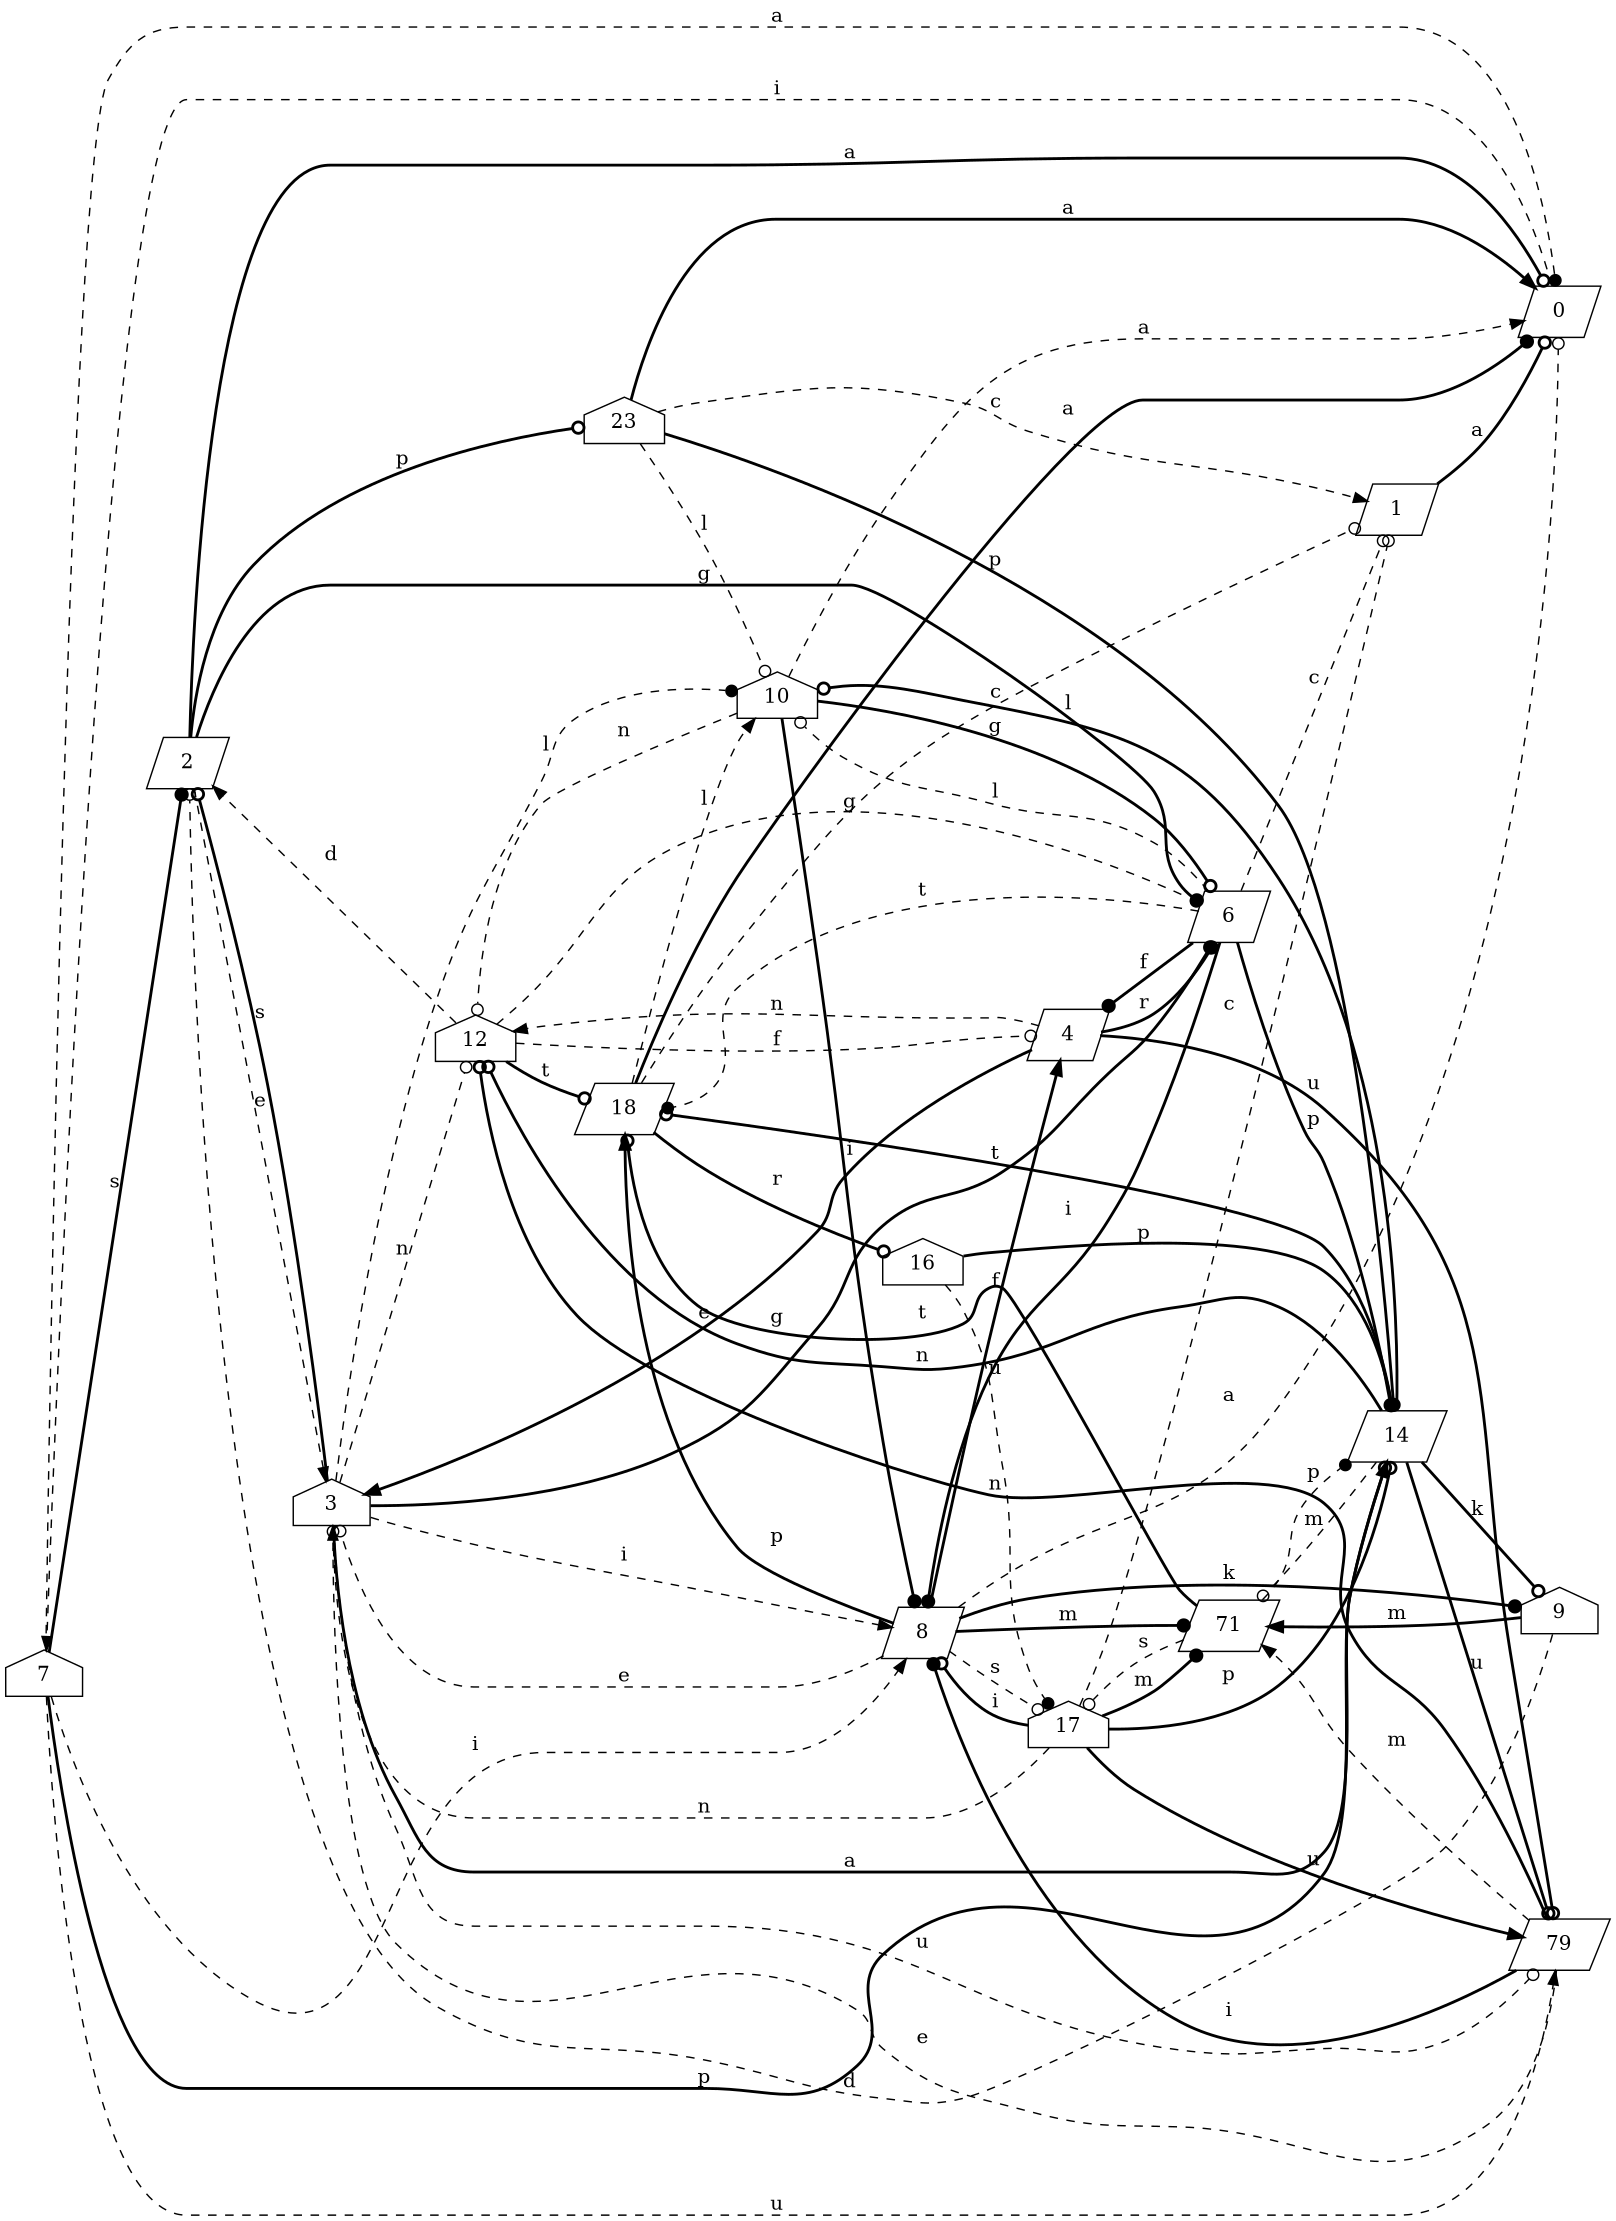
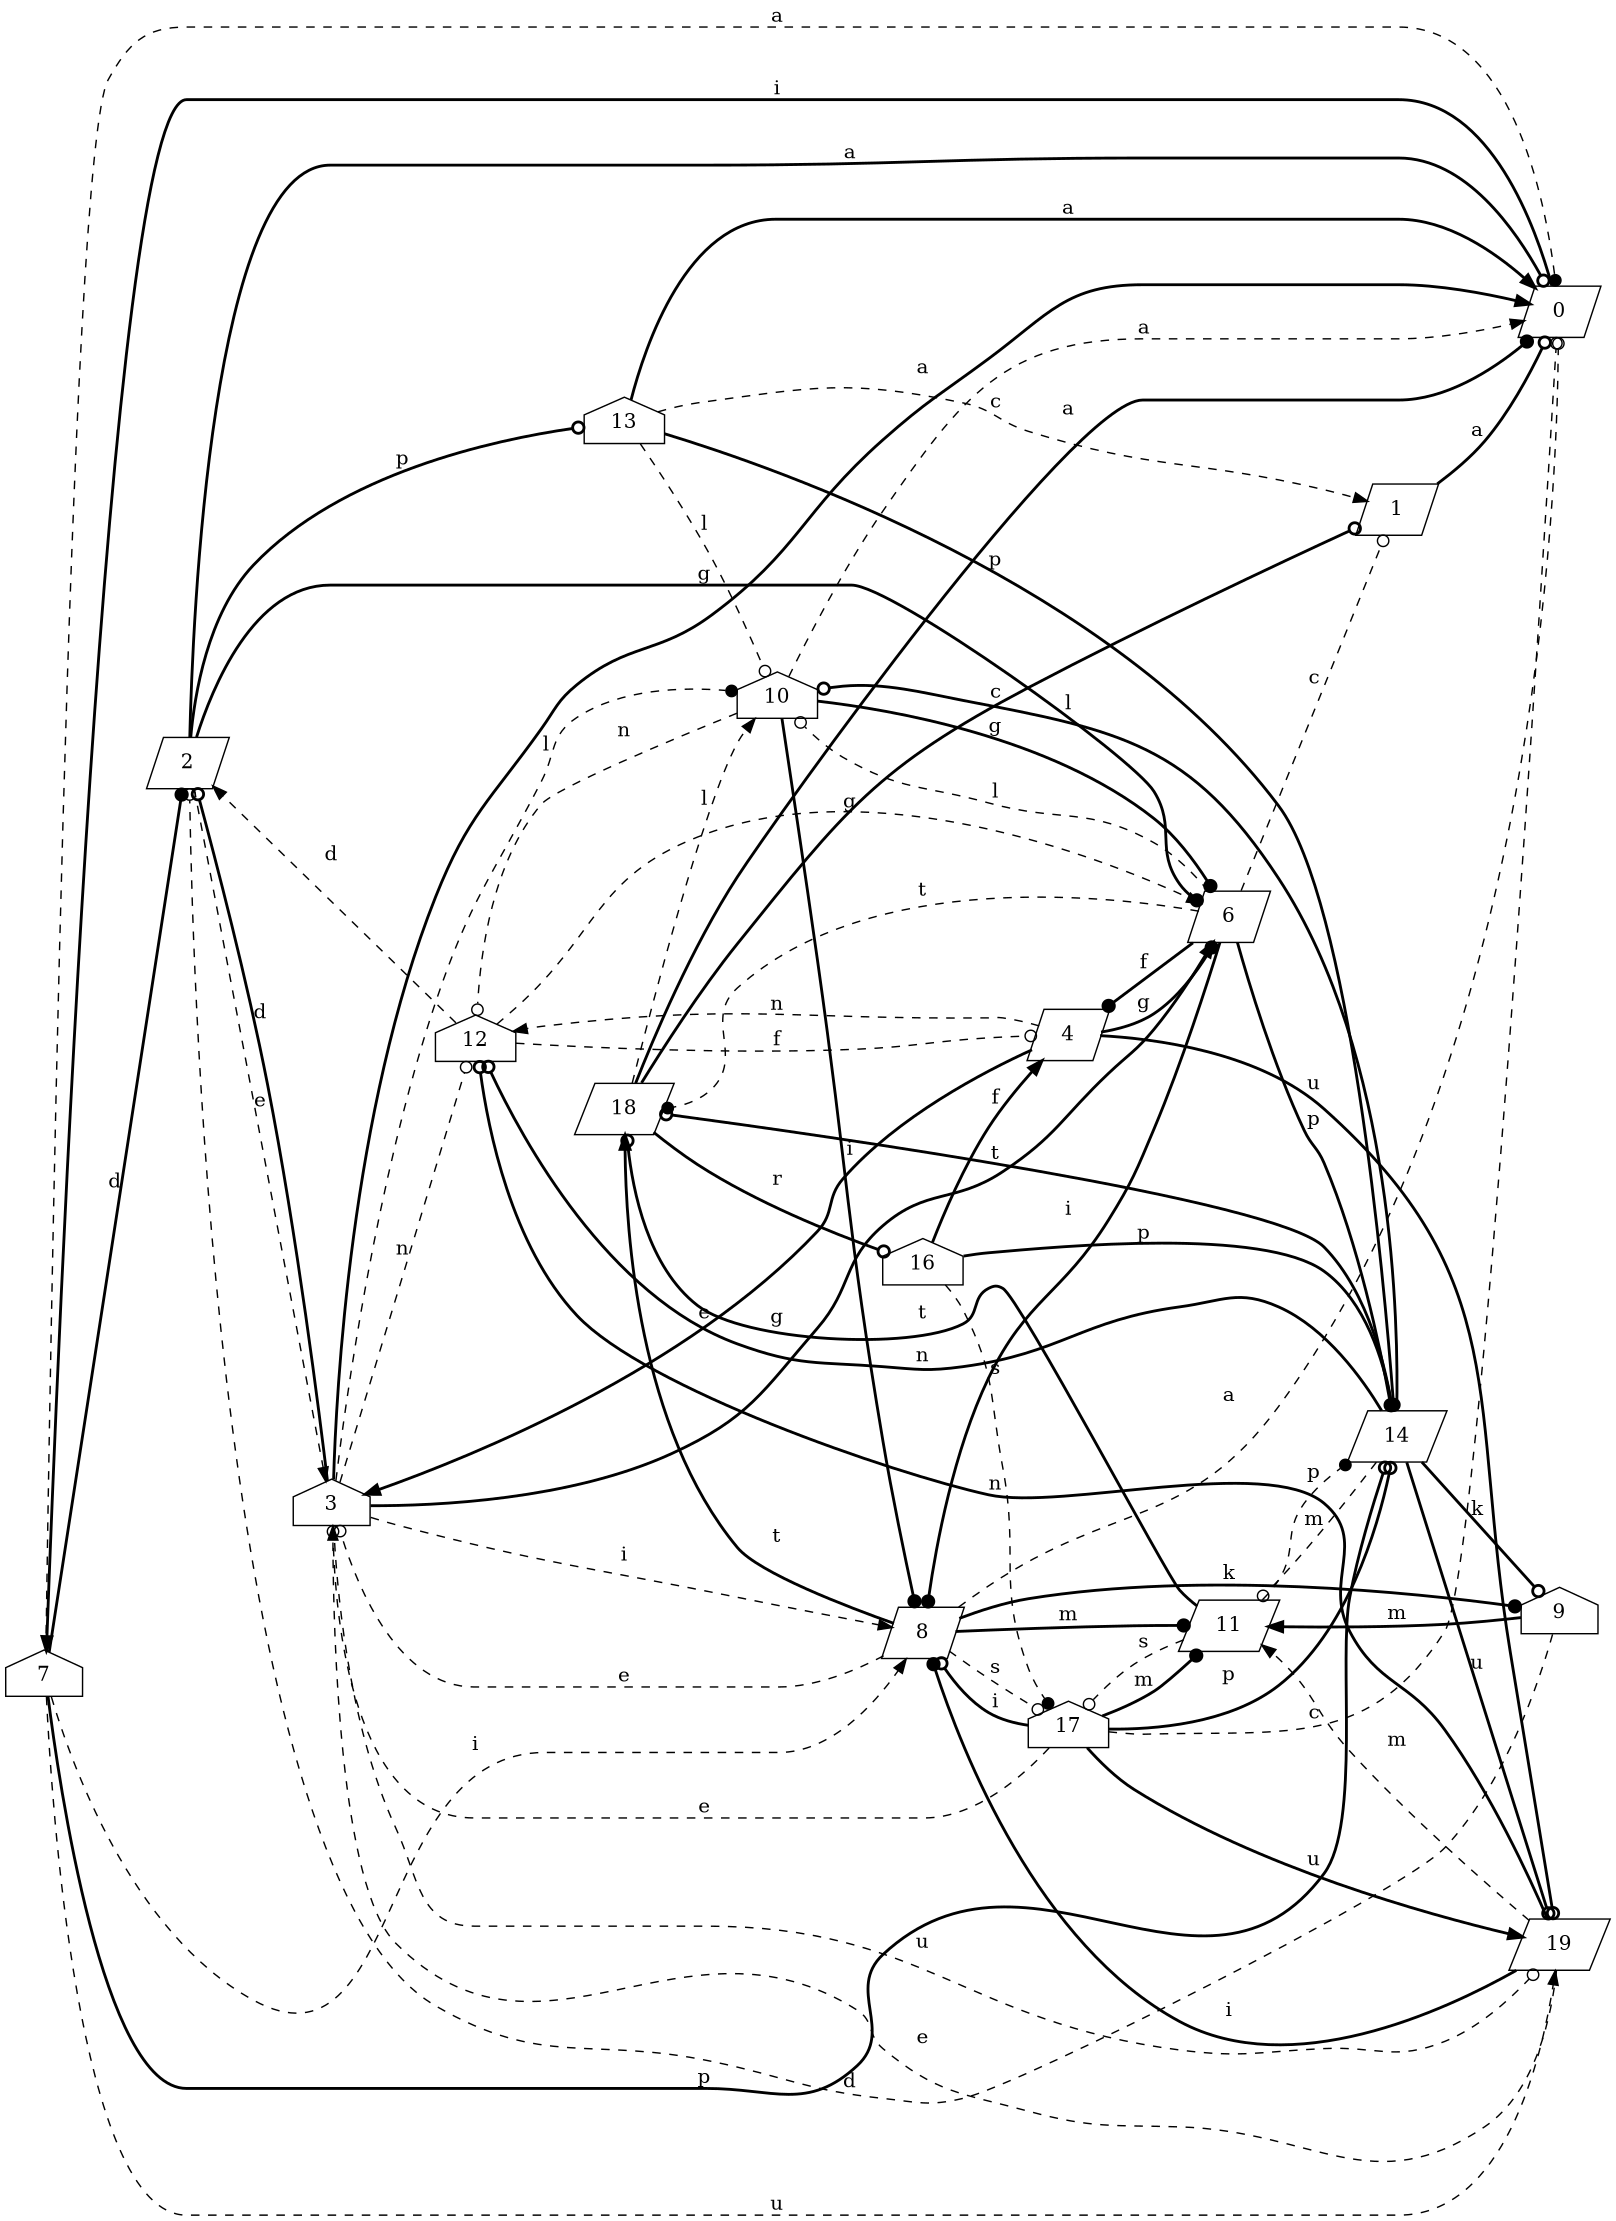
(169, 135) -> (169, 135)
(624, 423) -> (624, 423)
(940, 739) -> (940, 739)
(1032, 752) -> (1032, 752)
(809, 814) -> (809, 814)
(1144, 1003) -> (1144, 1003)
(260, 1013) -> (260, 1013)
(541, 1082) -> none
(1246, 1130) -> (1499, 1177)
(115, 1182) -> (115, 1182)
(833, 1306) -> (833, 1306)
(989, 1340) -> (977, 1148)
(996, 1369) -> (996, 1369)
(777, 1537) -> (777, 1537)
(1229, 1626) -> (1229, 1626)
(705, 1807) -> (705, 1807)
(896, 1872) -> (680, 634)
(1560, 1945) -> (1560, 1945)
